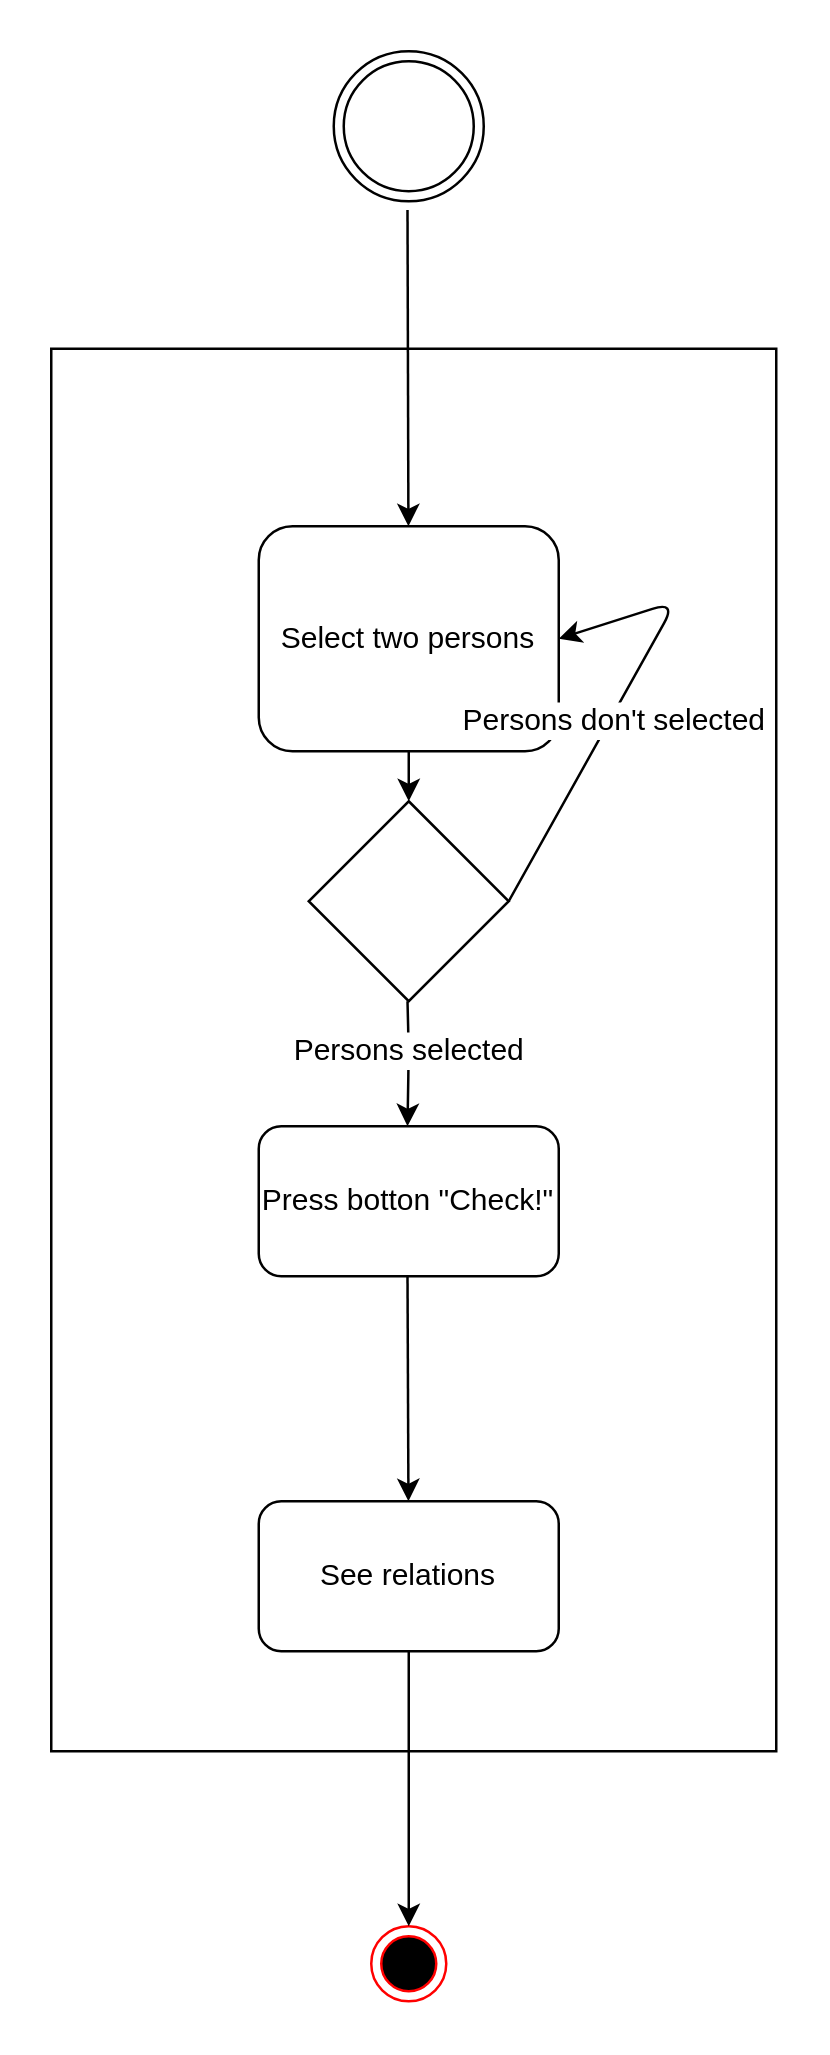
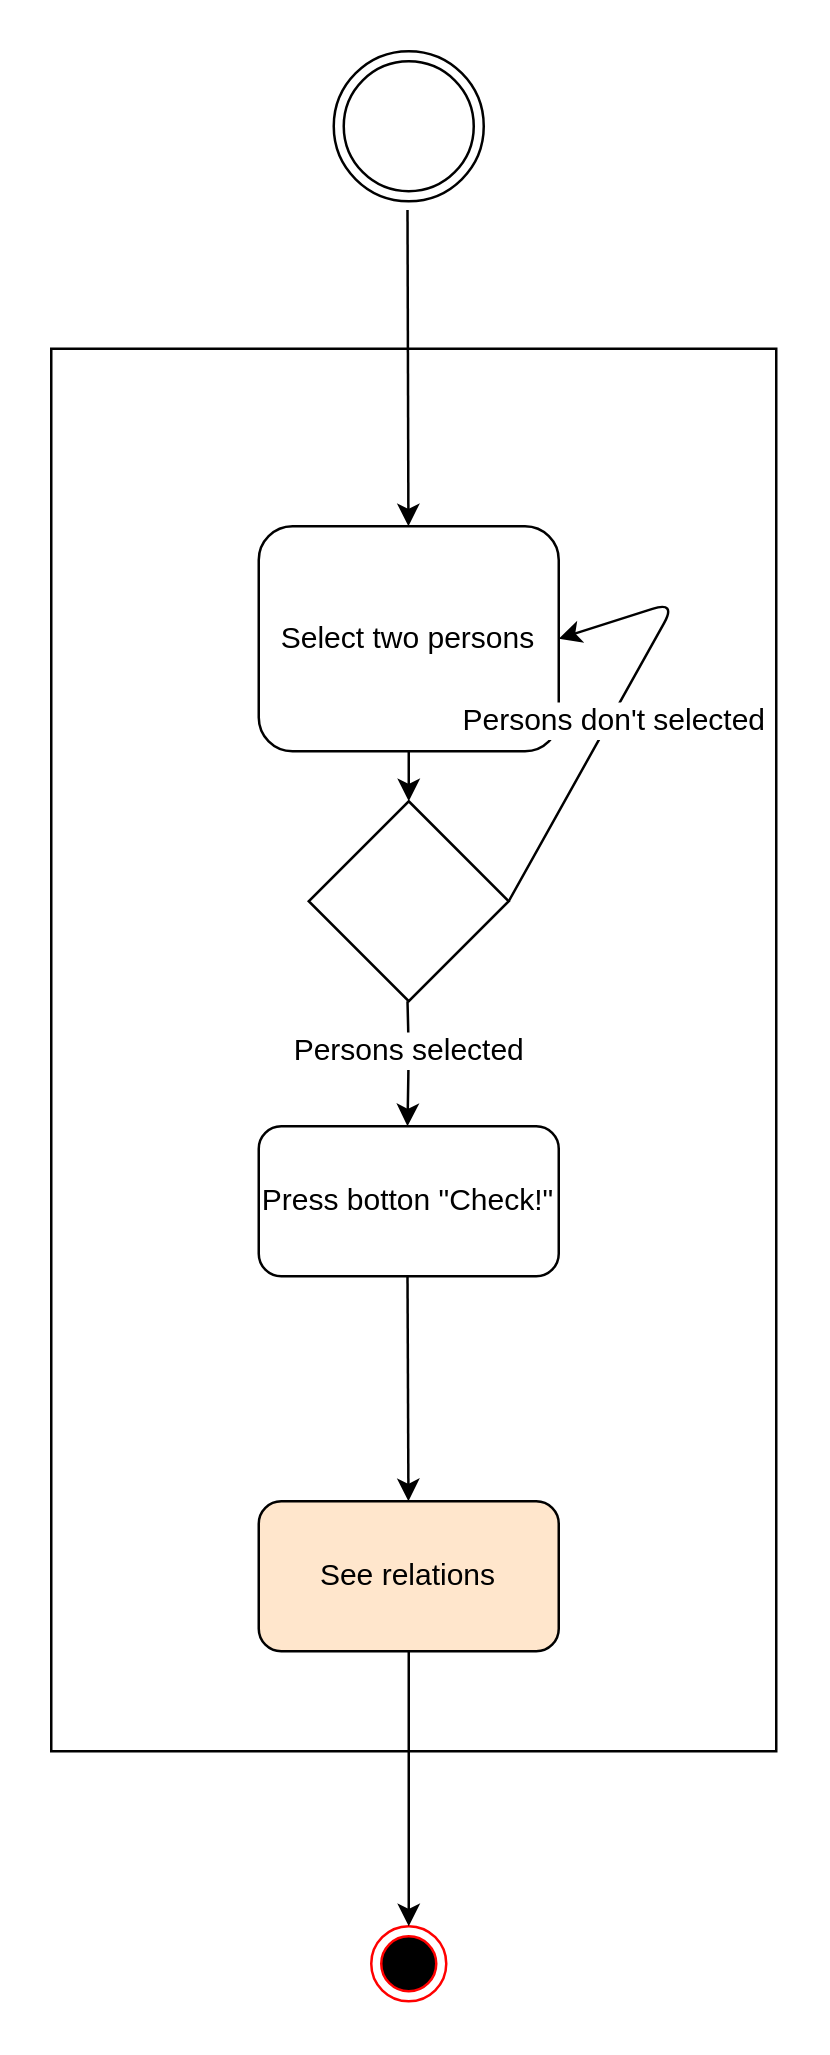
(409, 1576) -> (409, 1576)
